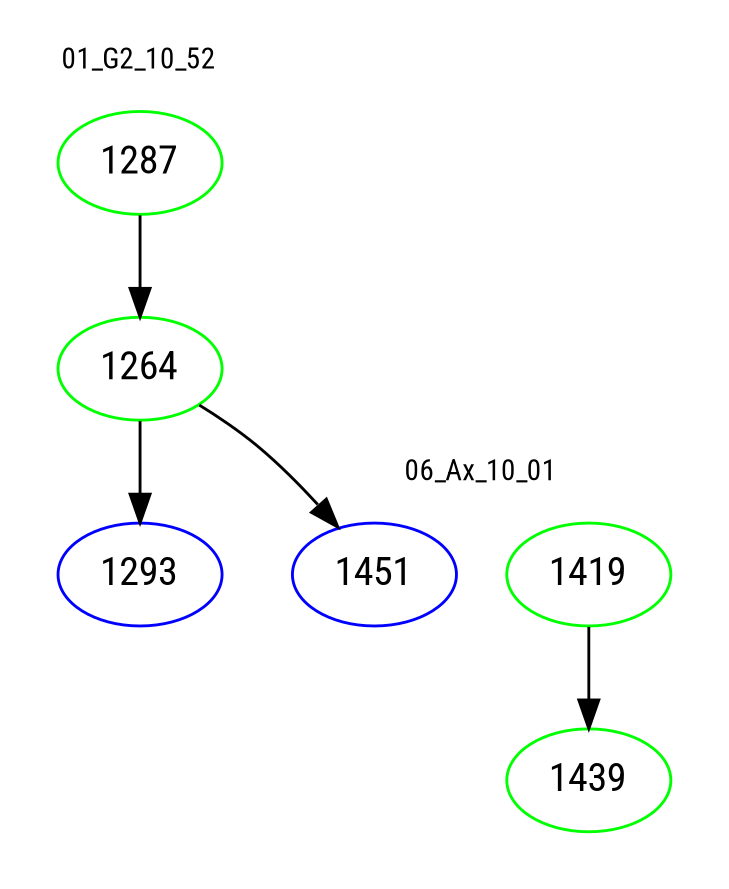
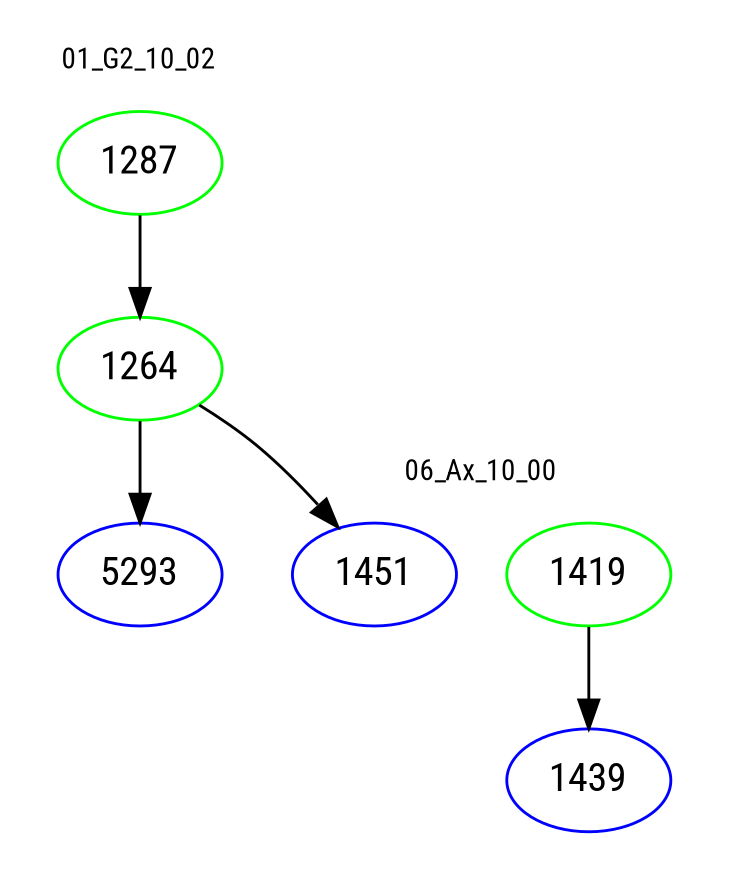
(140, 61) -> (140, 61)
(482, 473) -> (482, 473)
(140, 575) -> (140, 575)
(589, 780) -> (589, 780)
